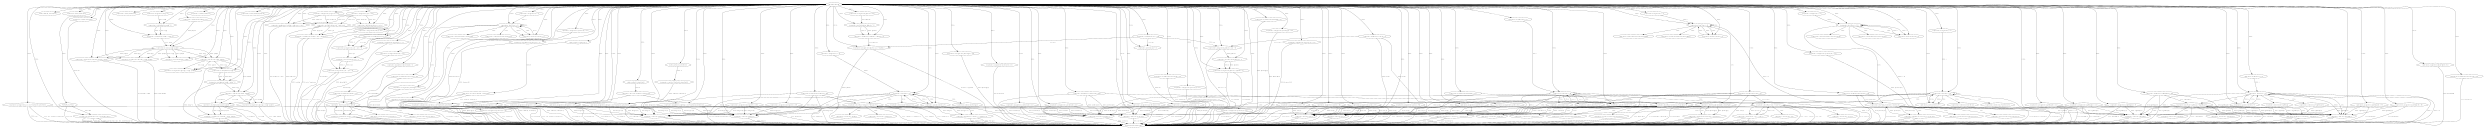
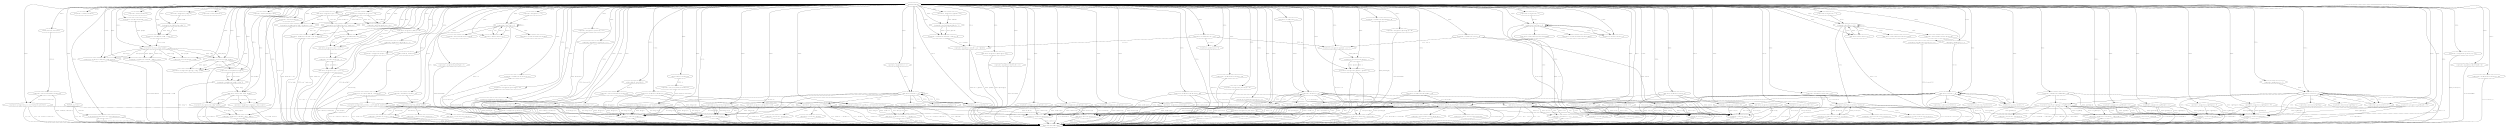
none -> (47, 93)
